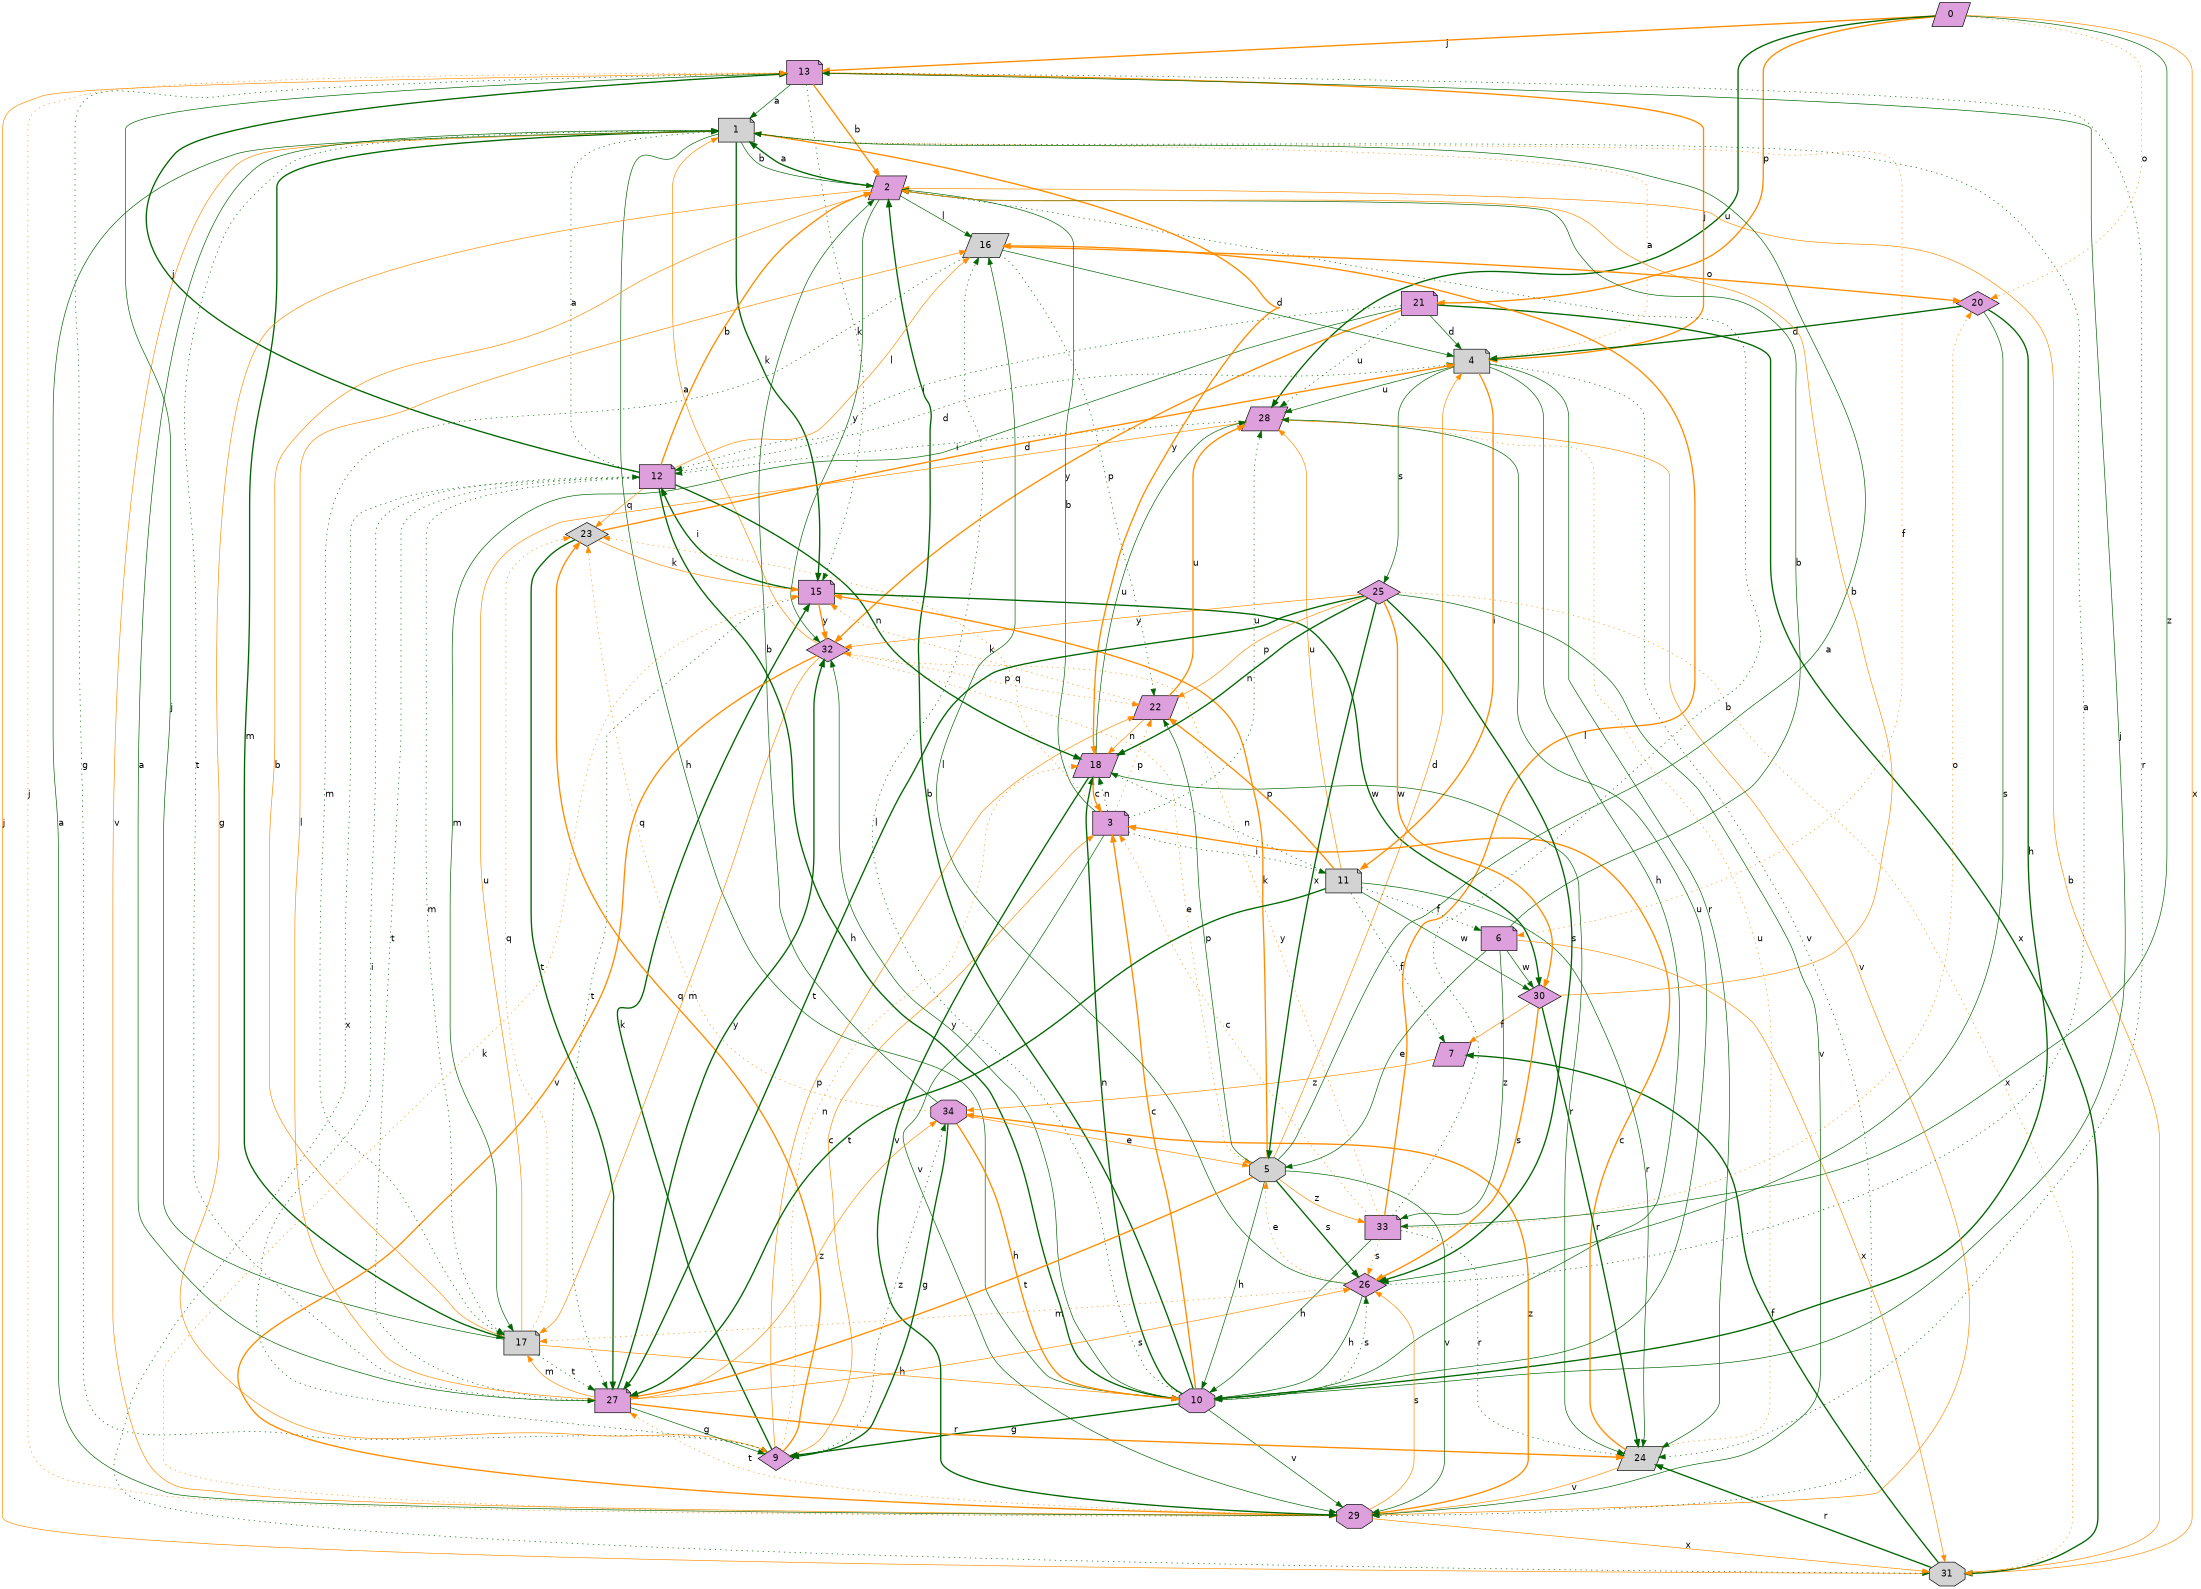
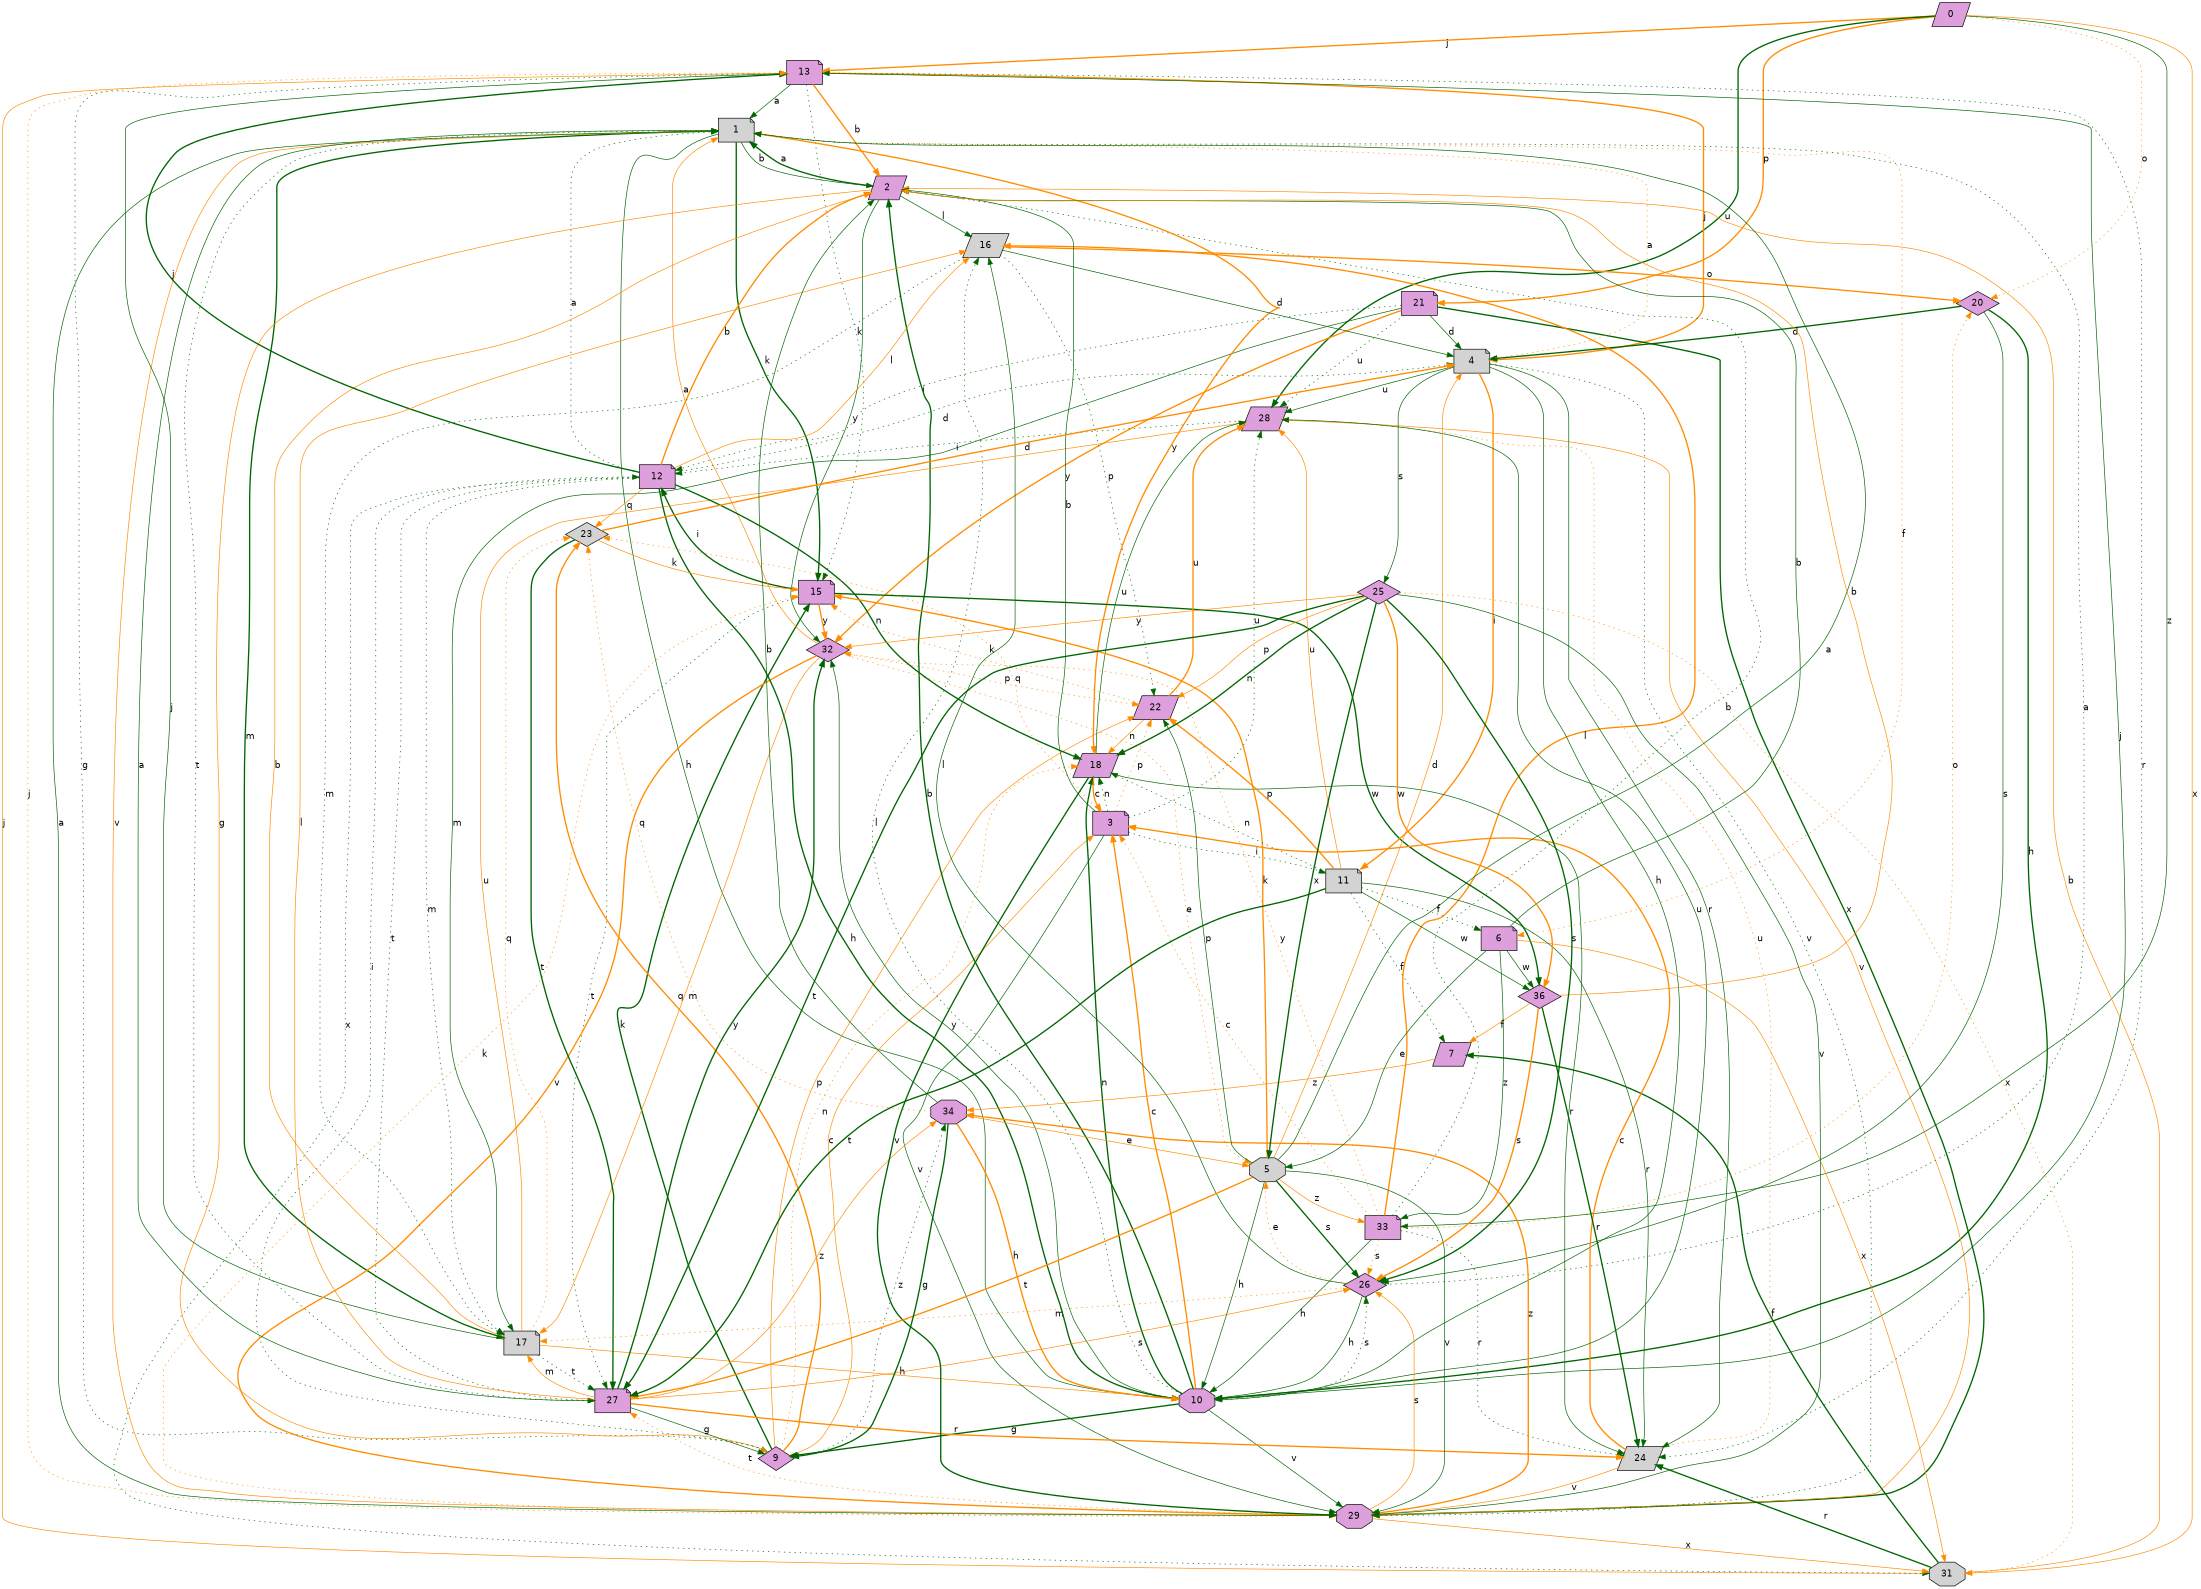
(1939, 835) -> (1902, 1043)
(1540, 996) -> (1540, 996)
